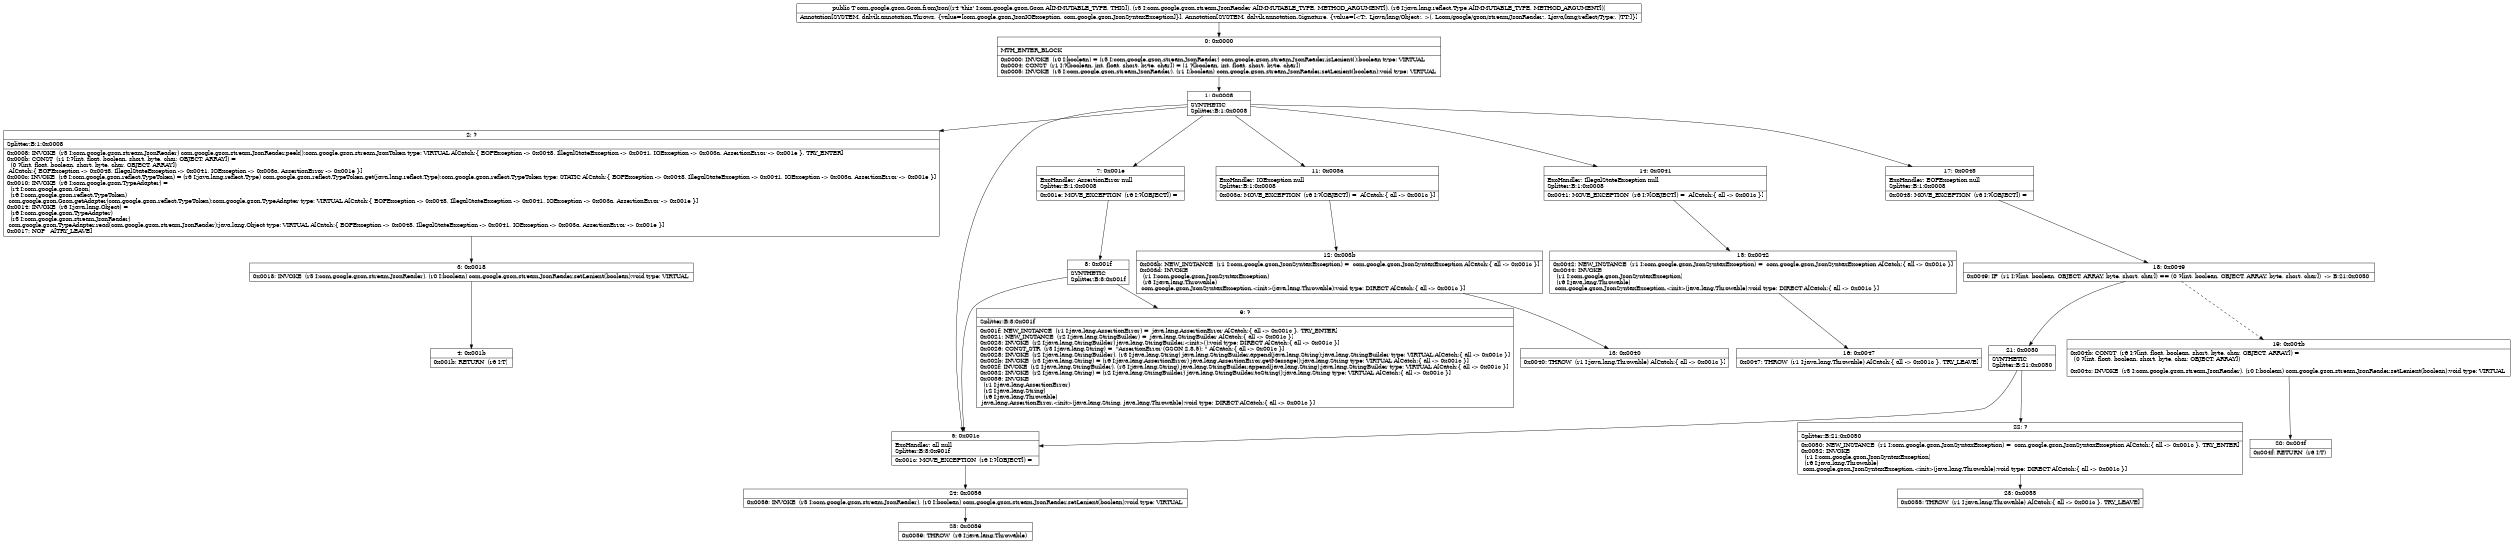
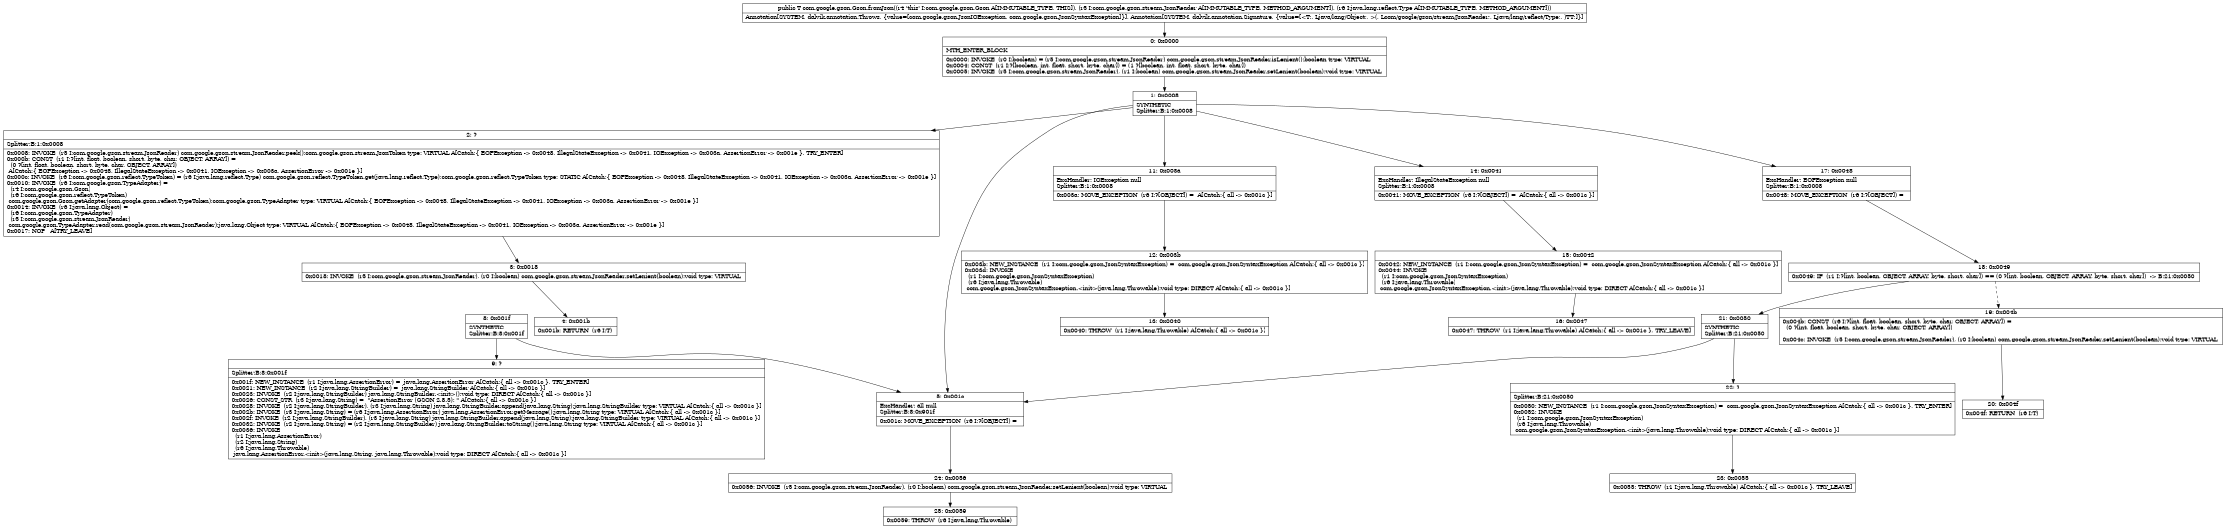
(1111, 183) -> none
